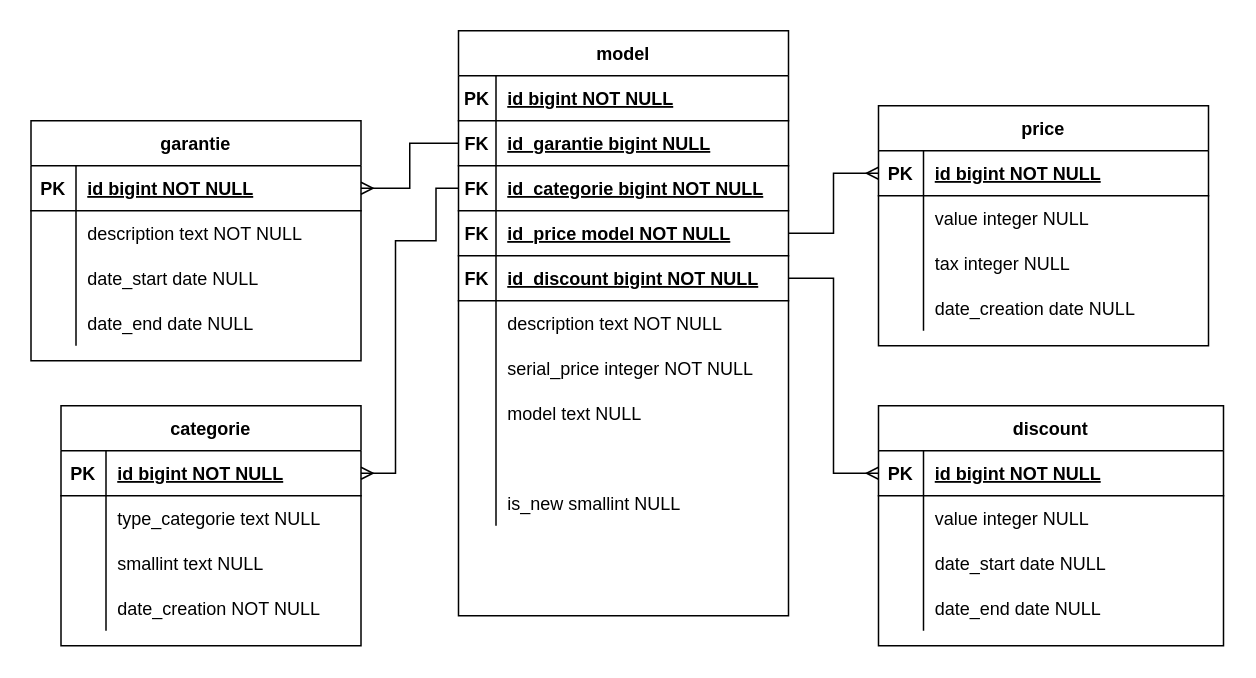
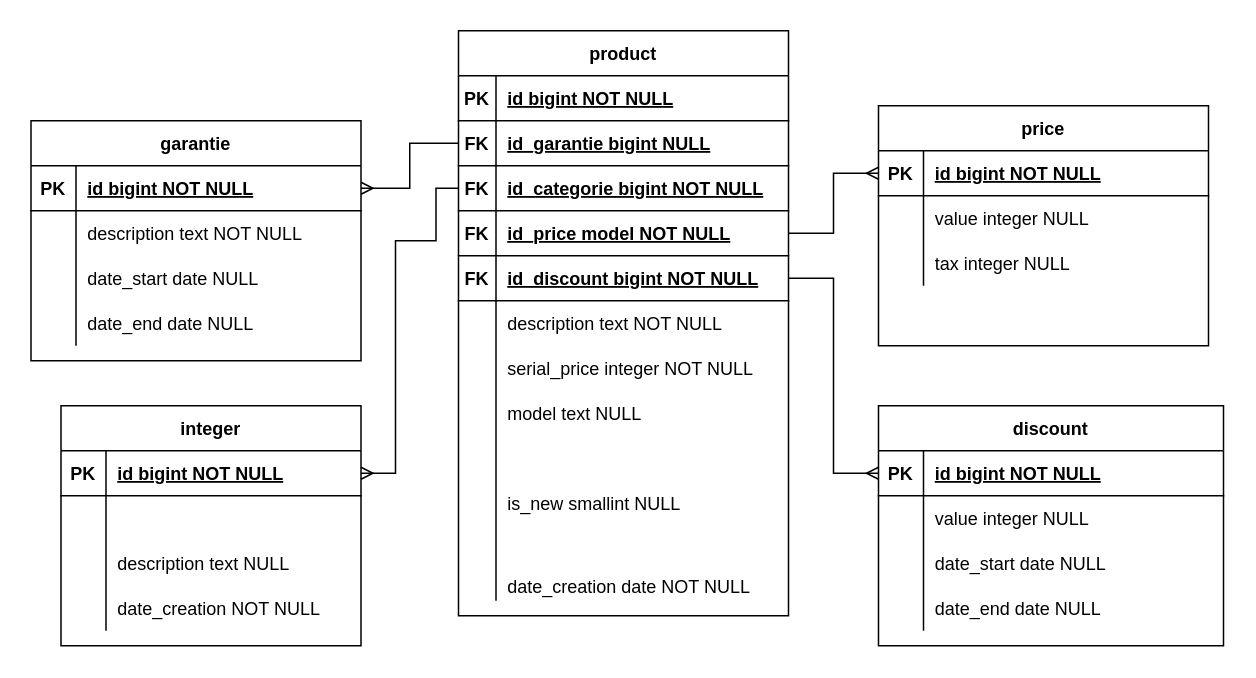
(623, 54) -> (623, 54)
(1066, 308) -> none
(210, 429) -> (210, 429)
(233, 518) -> none
(196, 564) -> (213, 564)
none -> (642, 586)
